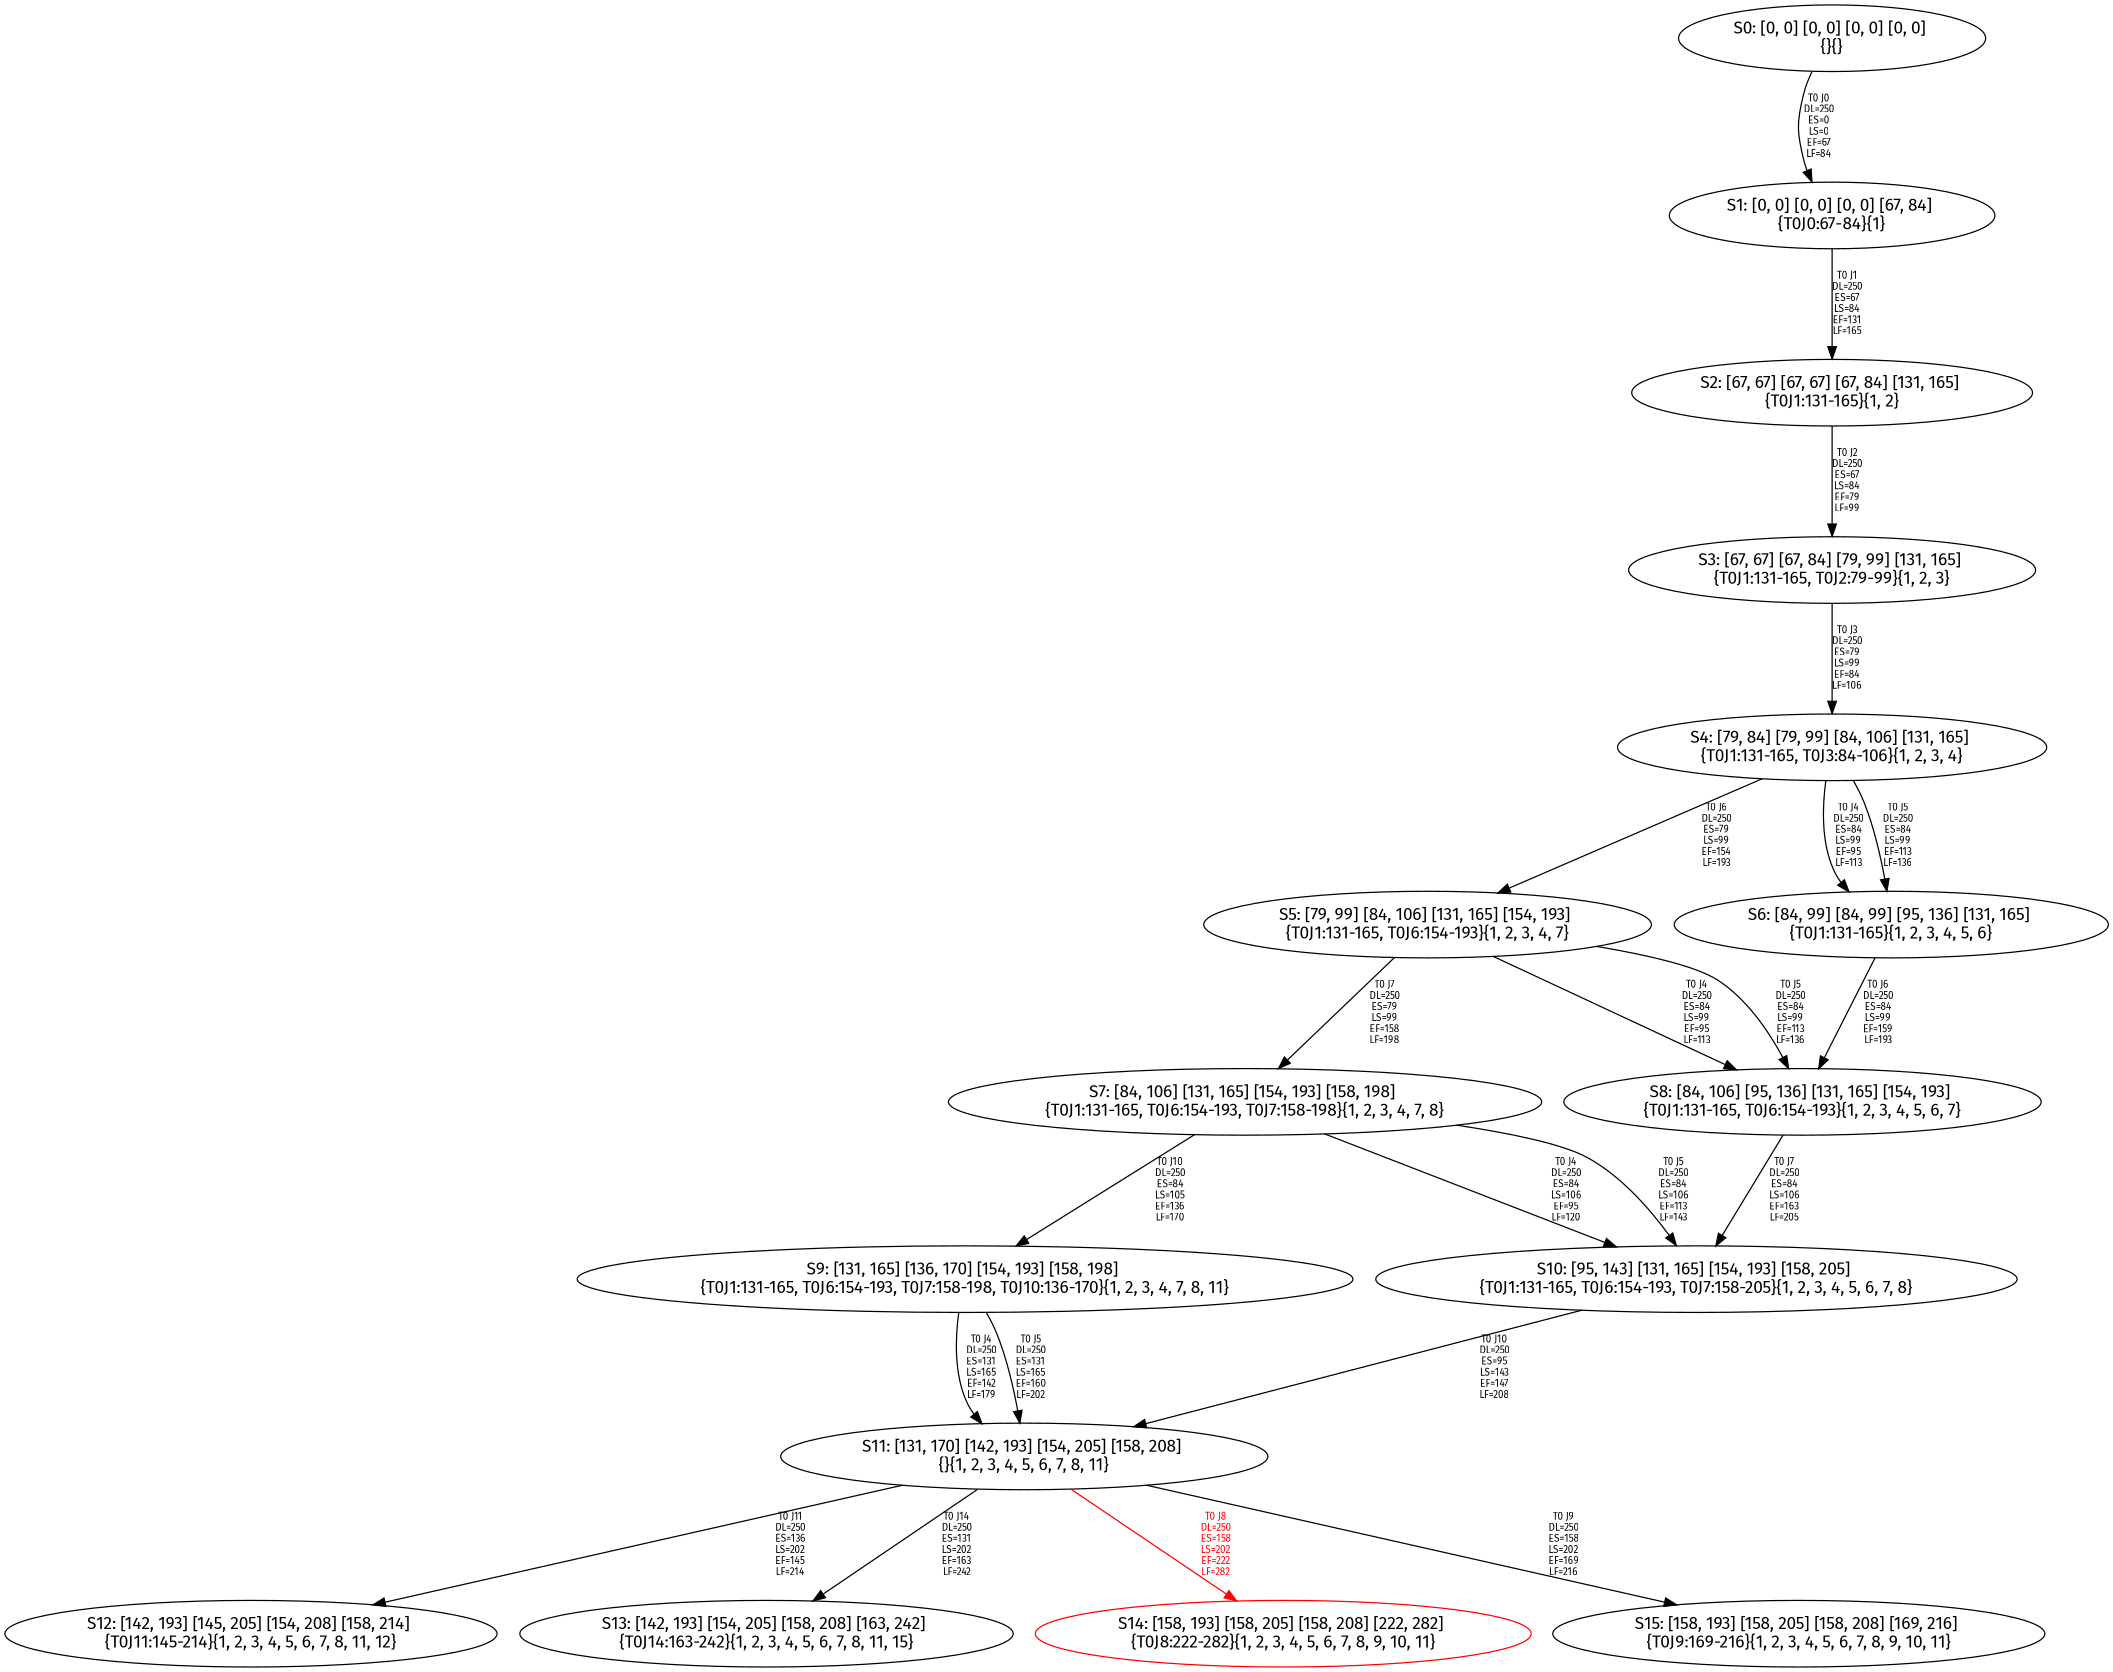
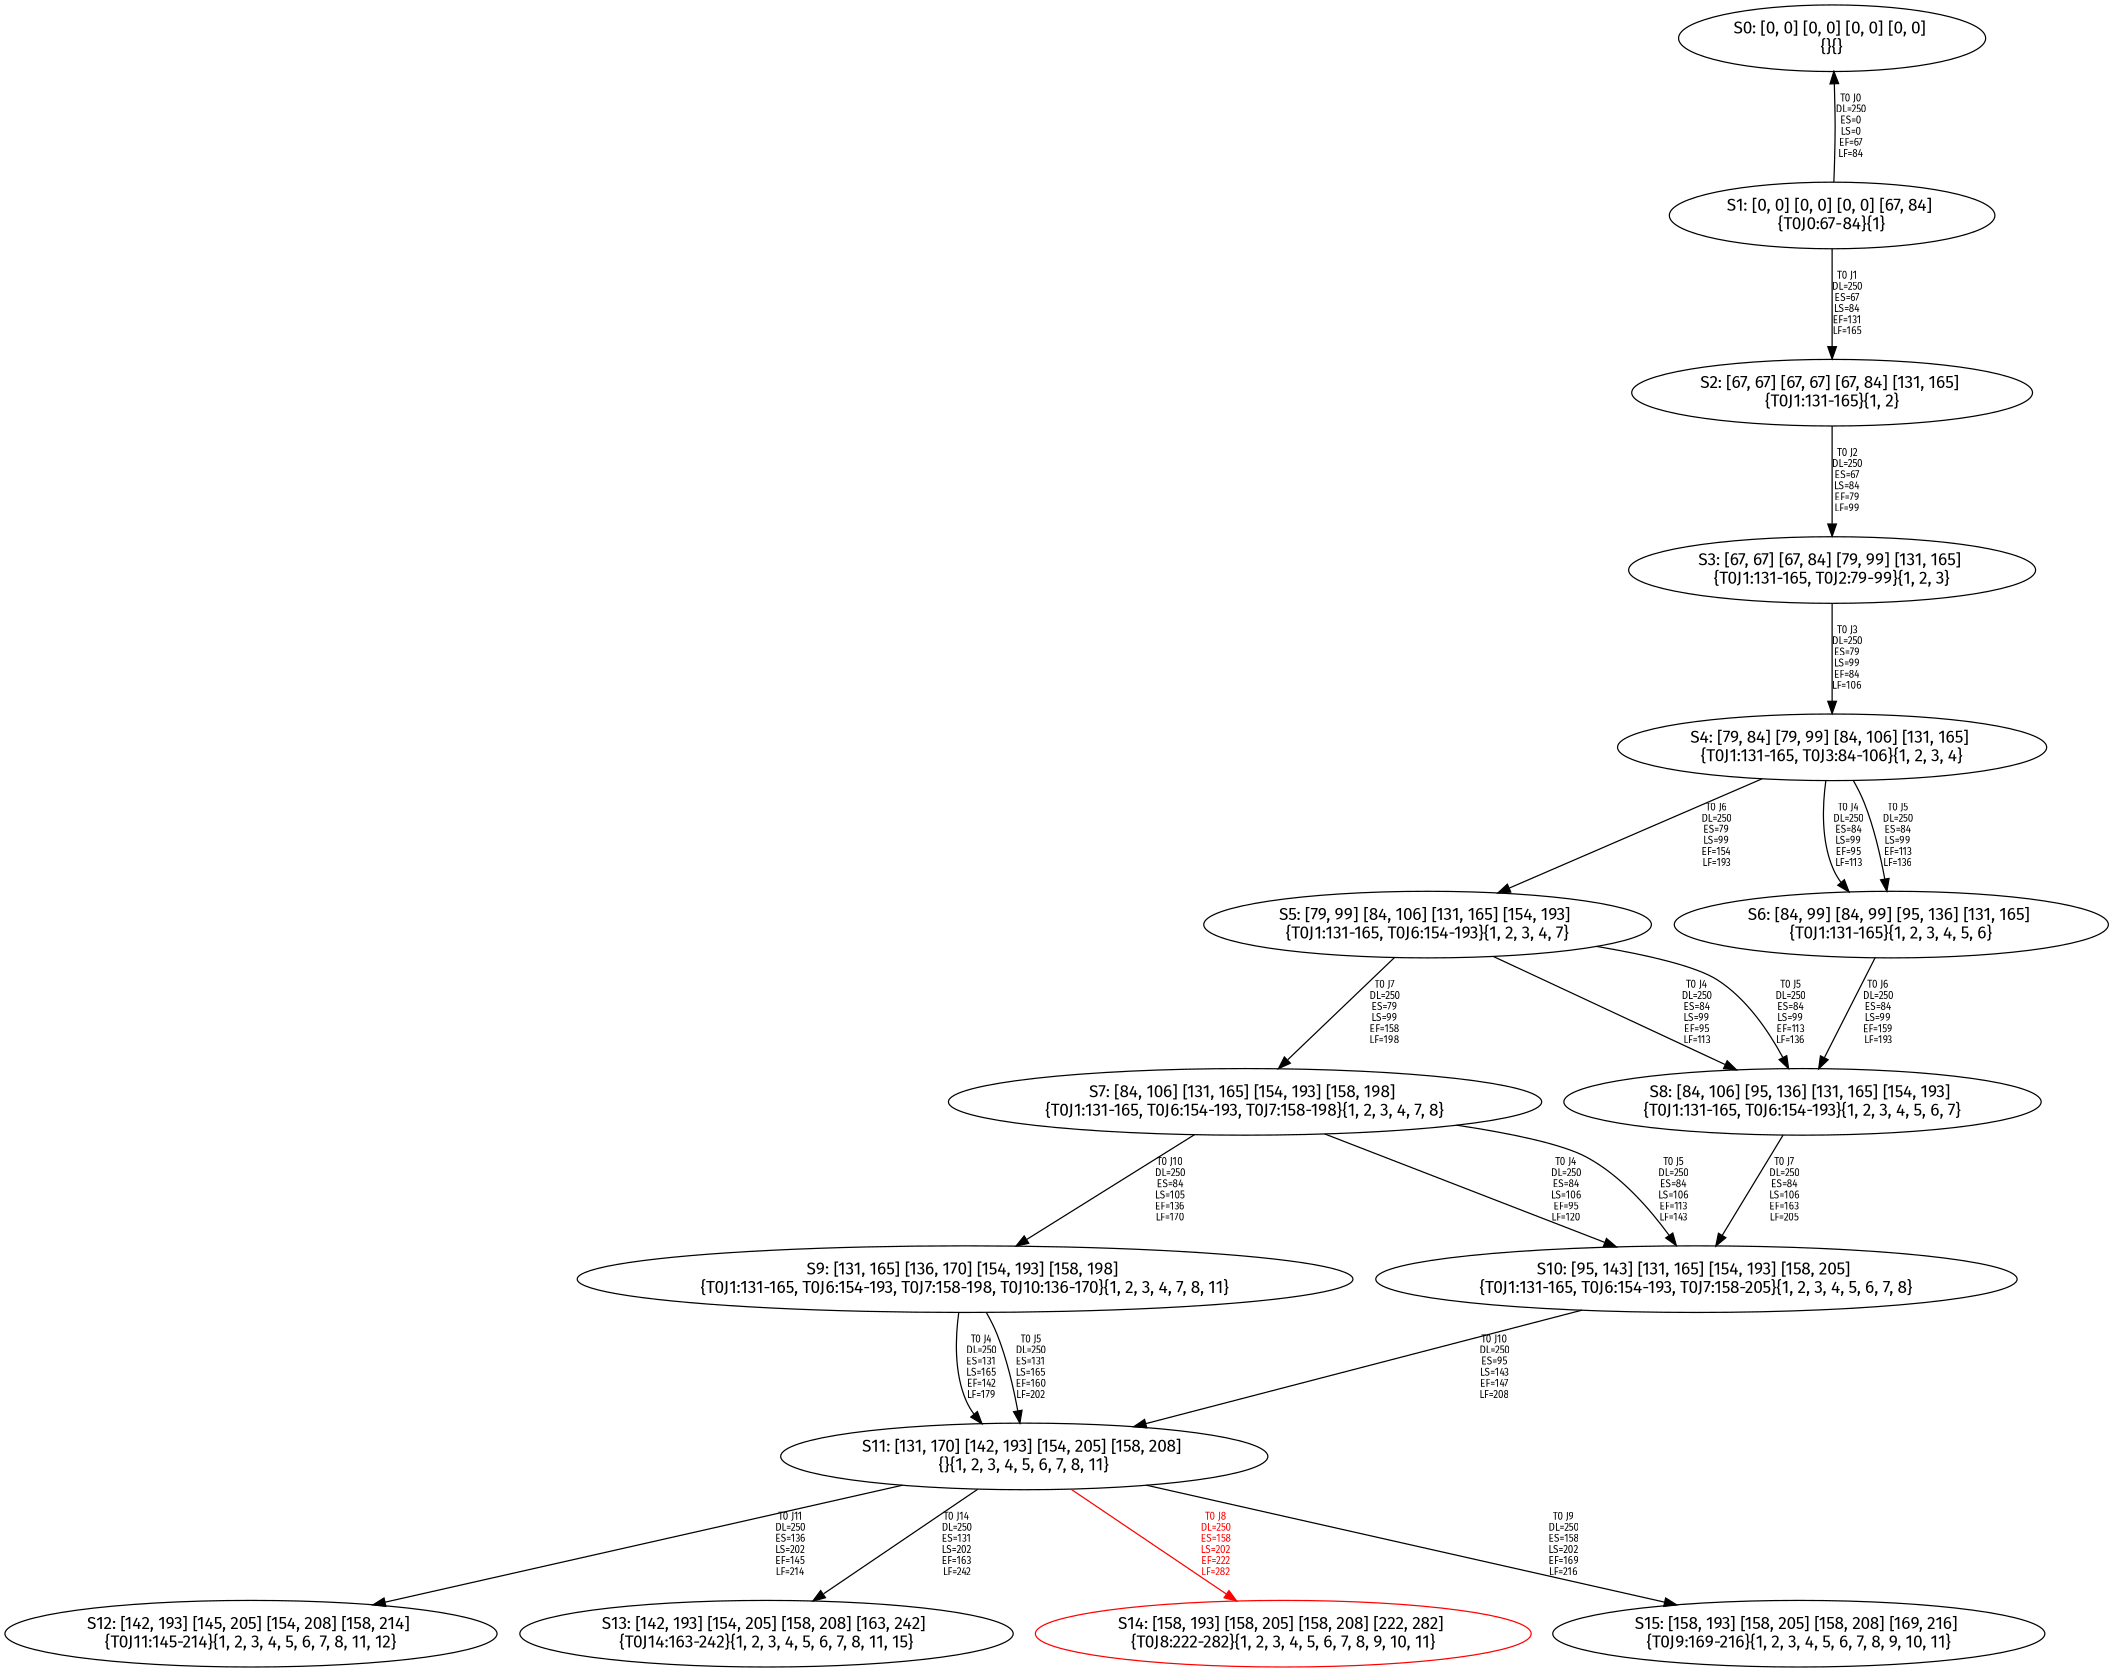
(1799, 121) -> (1835, 133)
